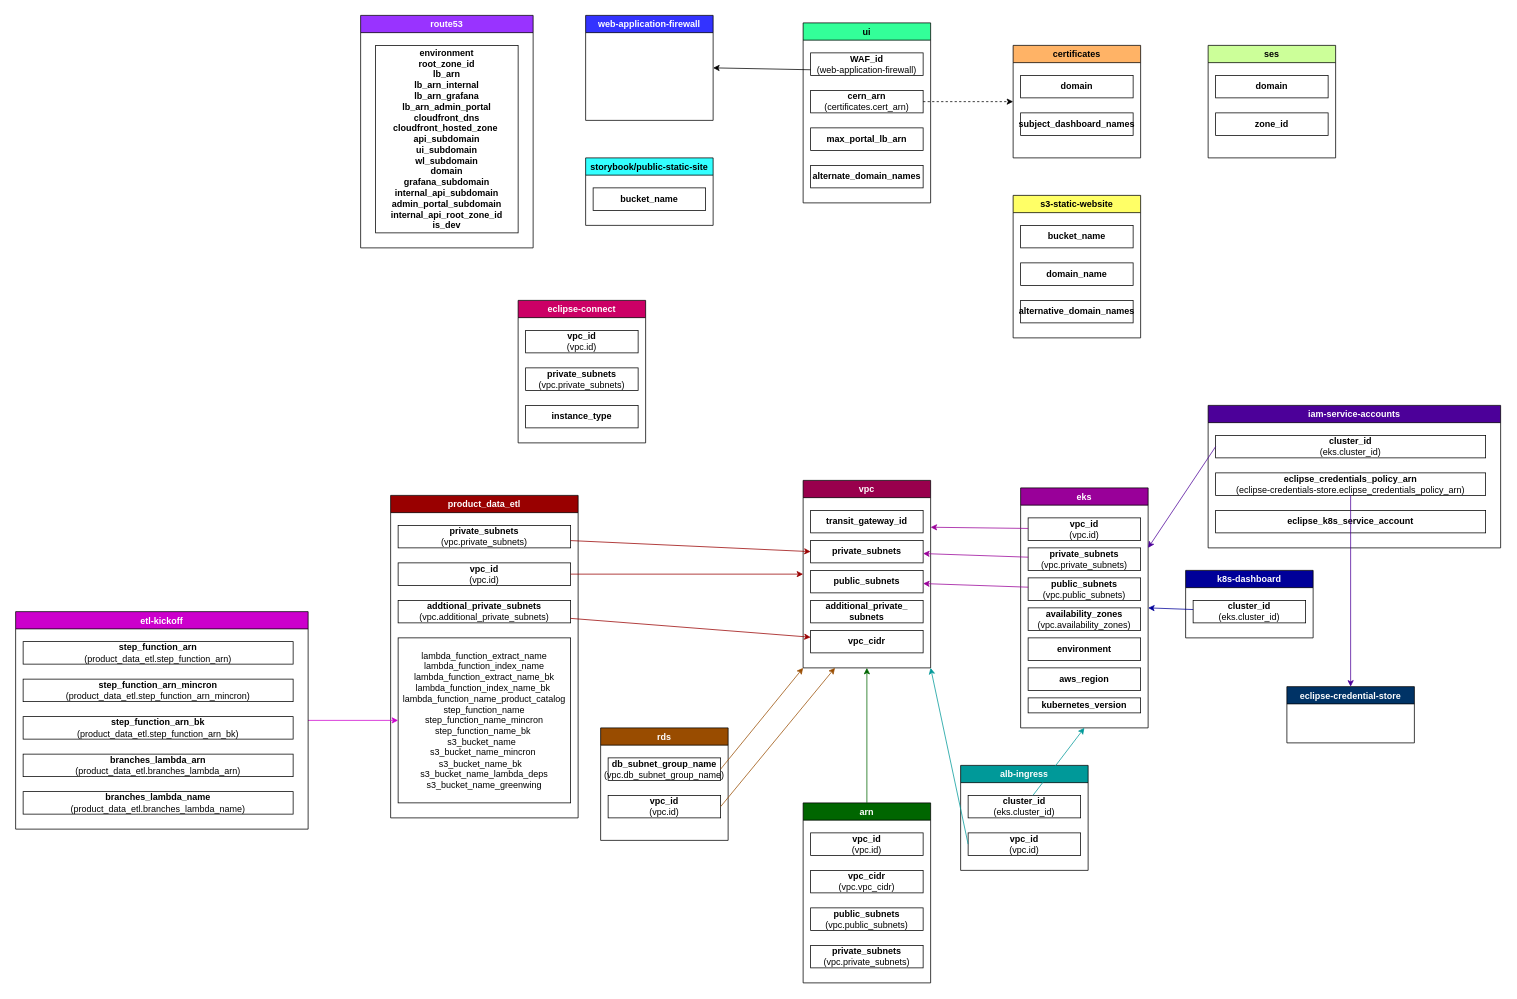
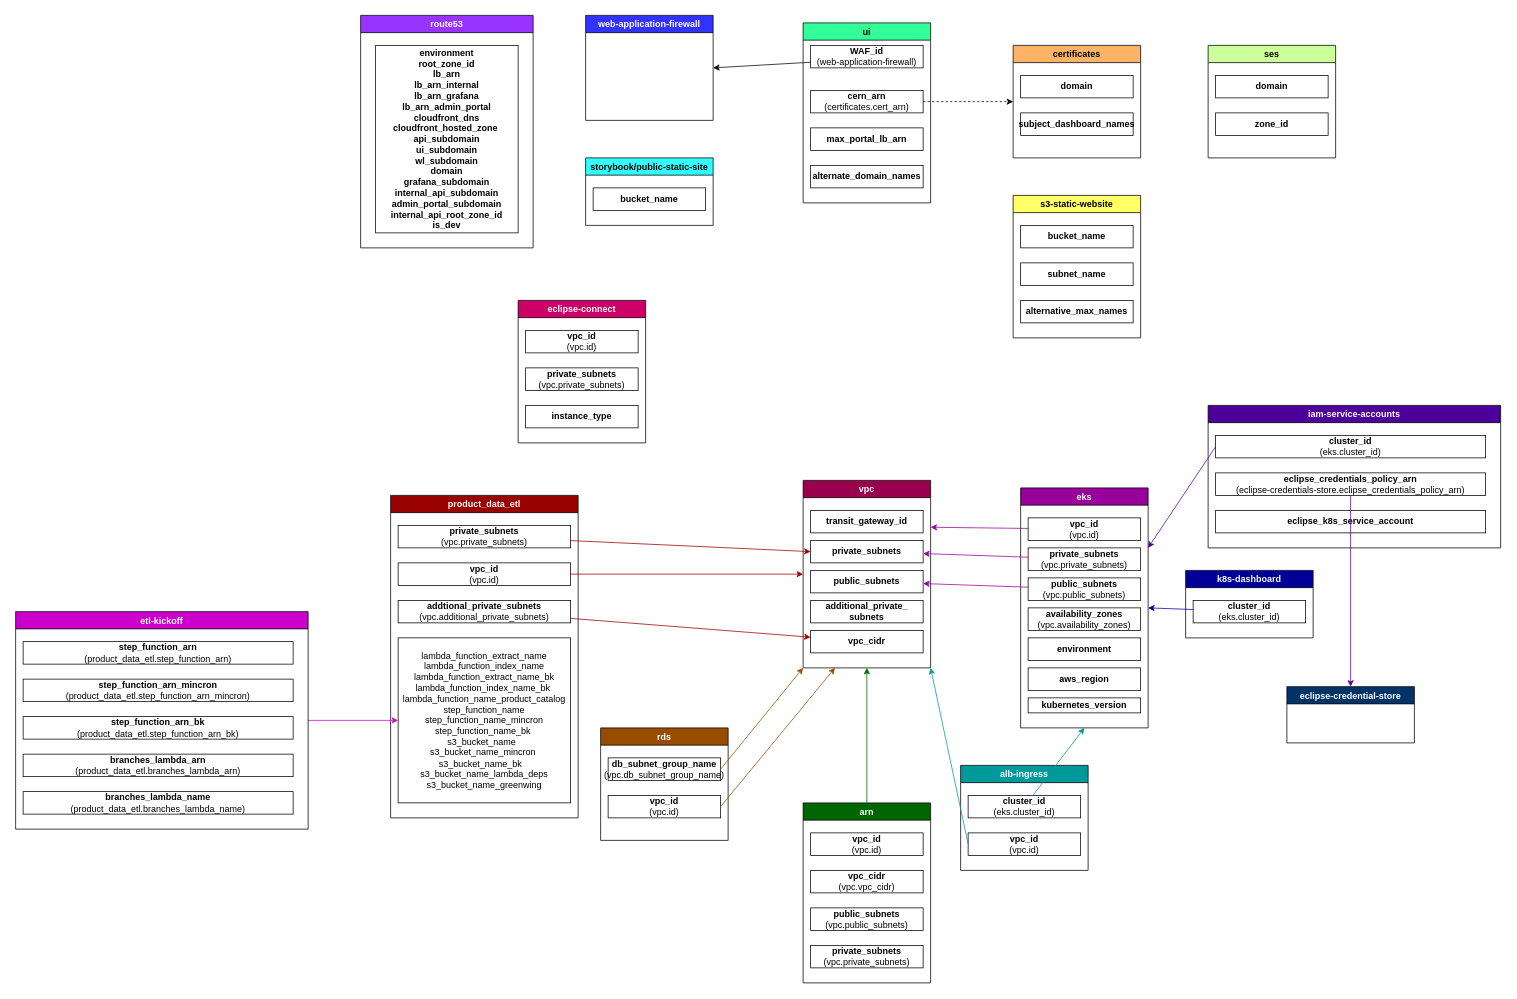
(867, 64) -> (867, 57)
(1077, 274) -> (1077, 274)
(1077, 312) -> (1077, 312)
